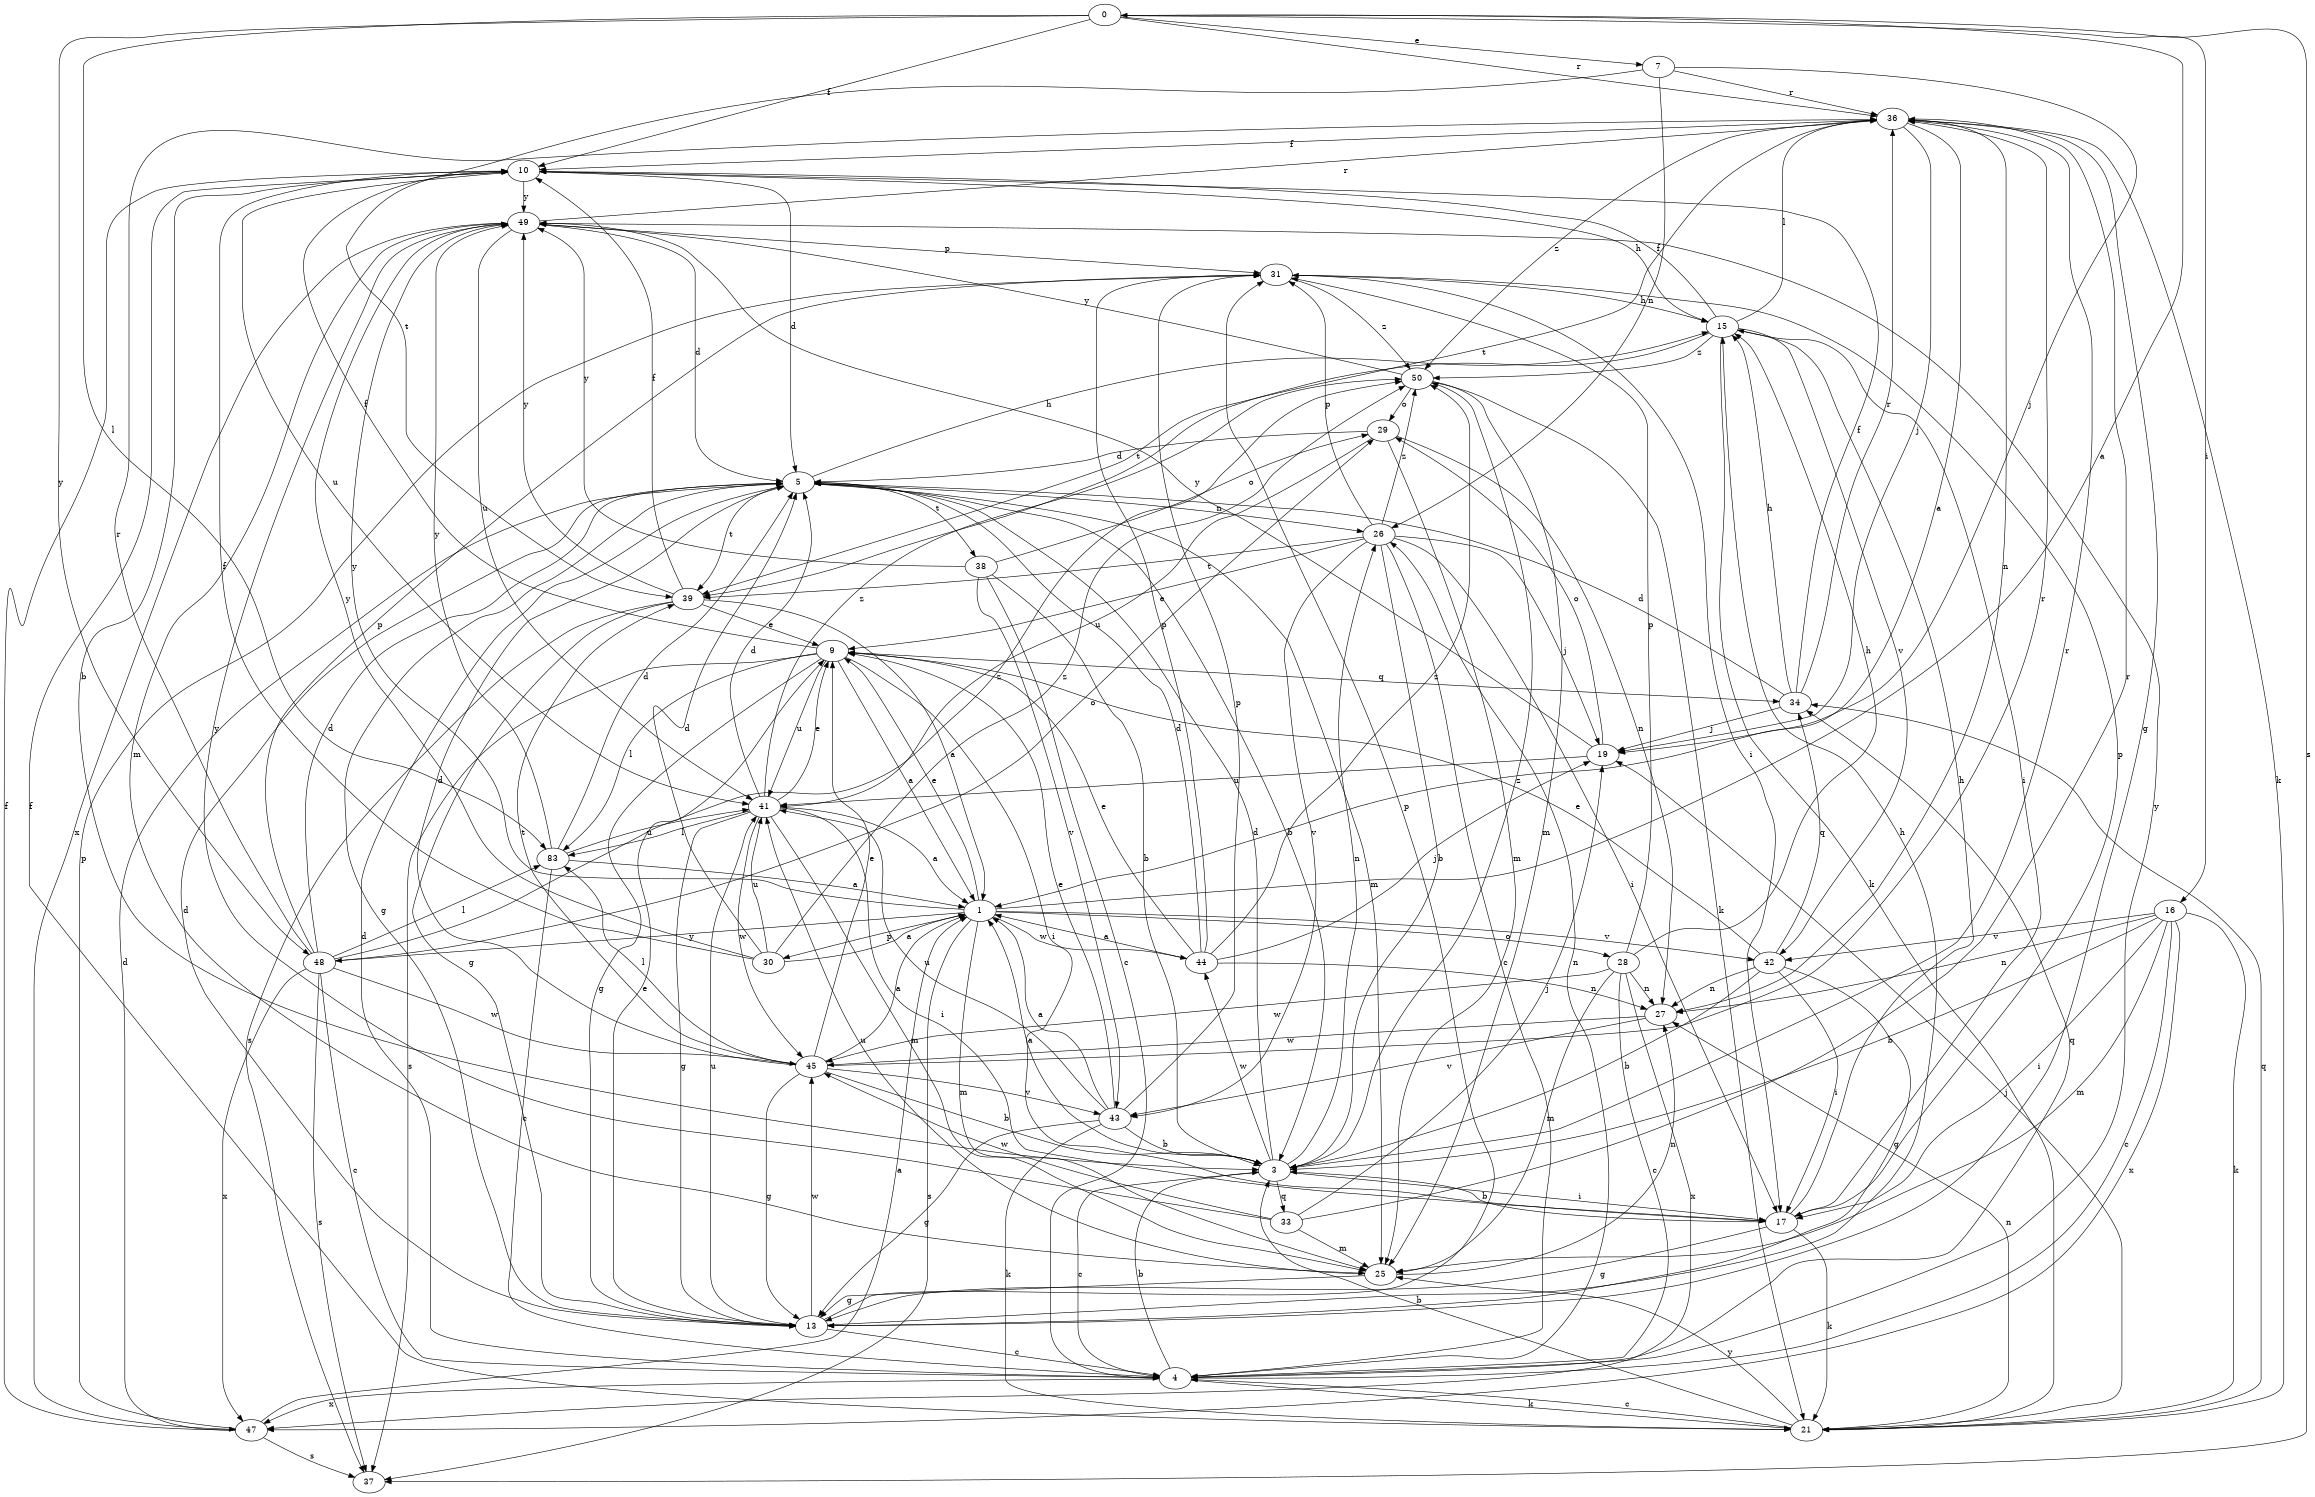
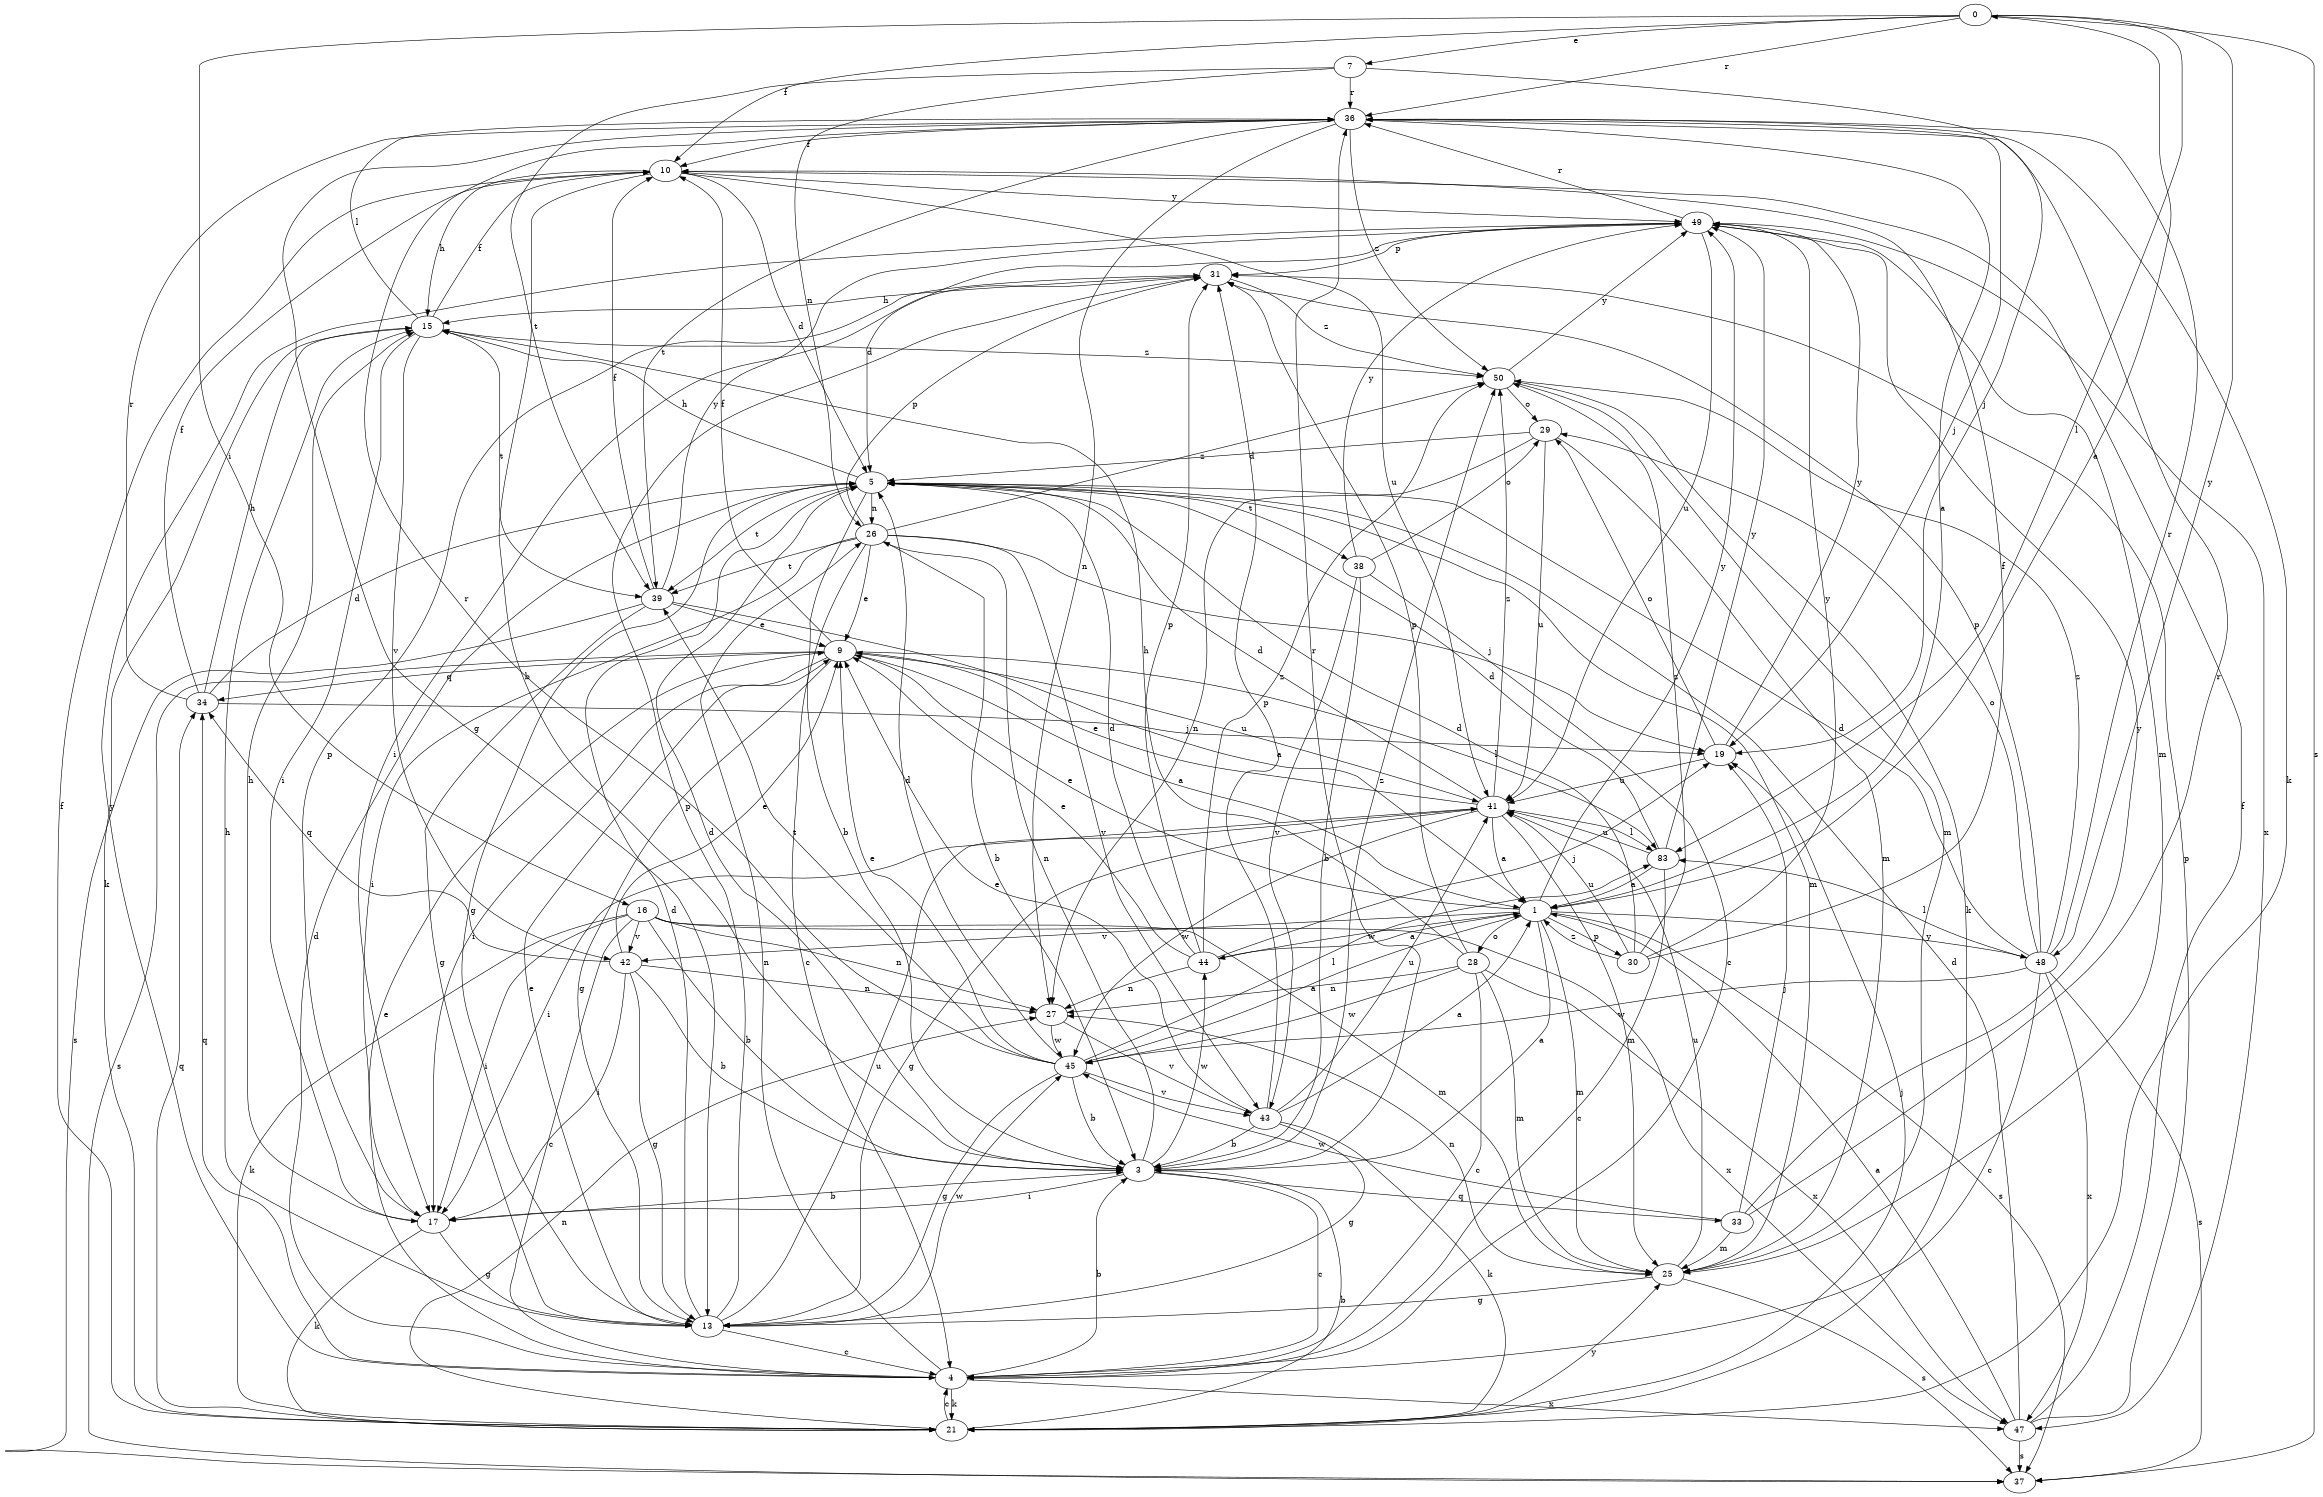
(909, 937) -> (1574, 937)
(1068, 1112) -> (1427, 1138)
none -> (373, 1153)
none -> (1861, 1347)
